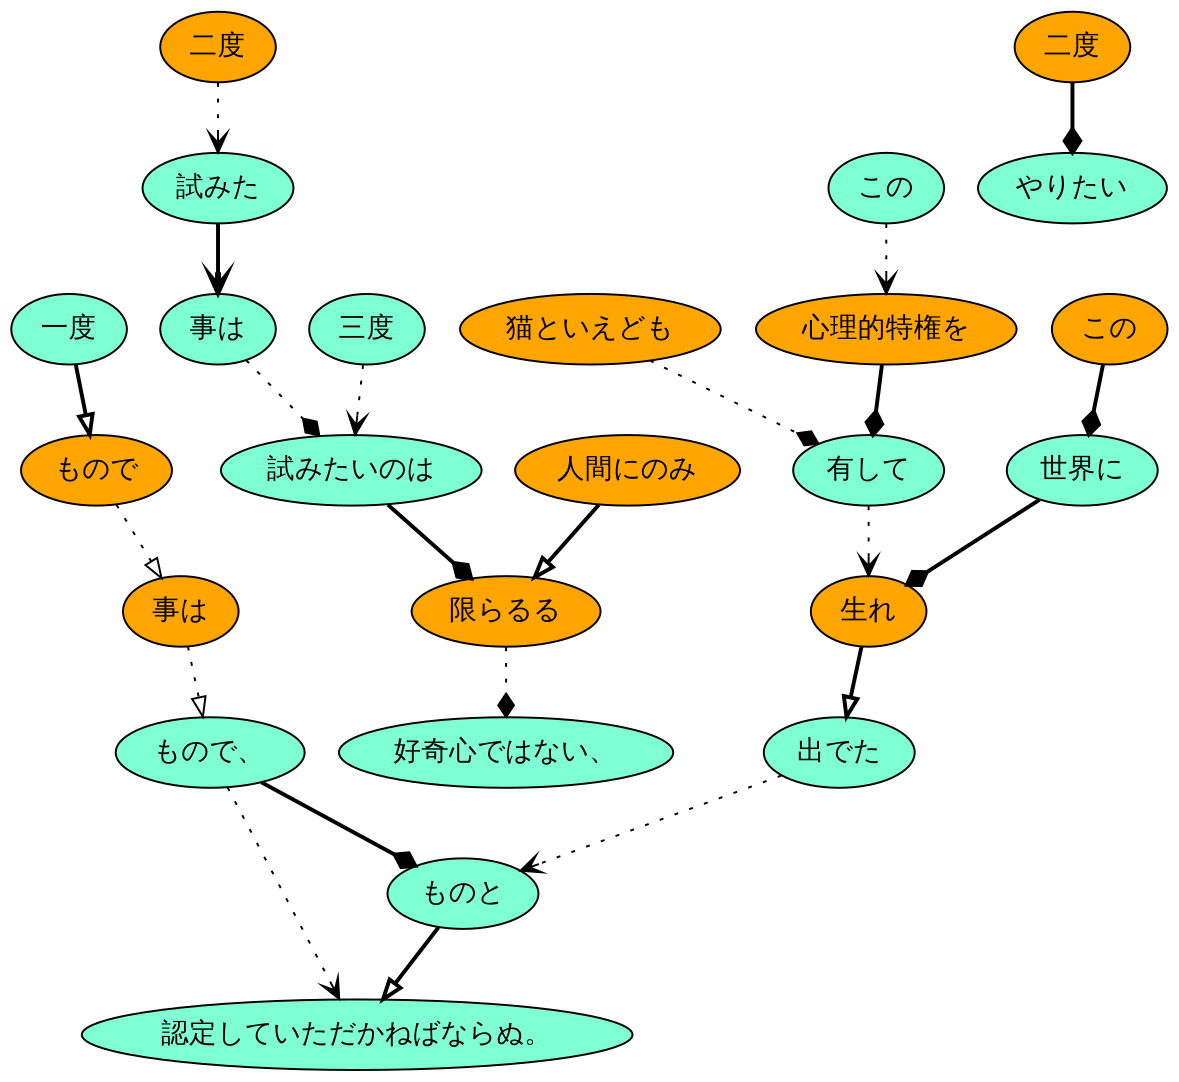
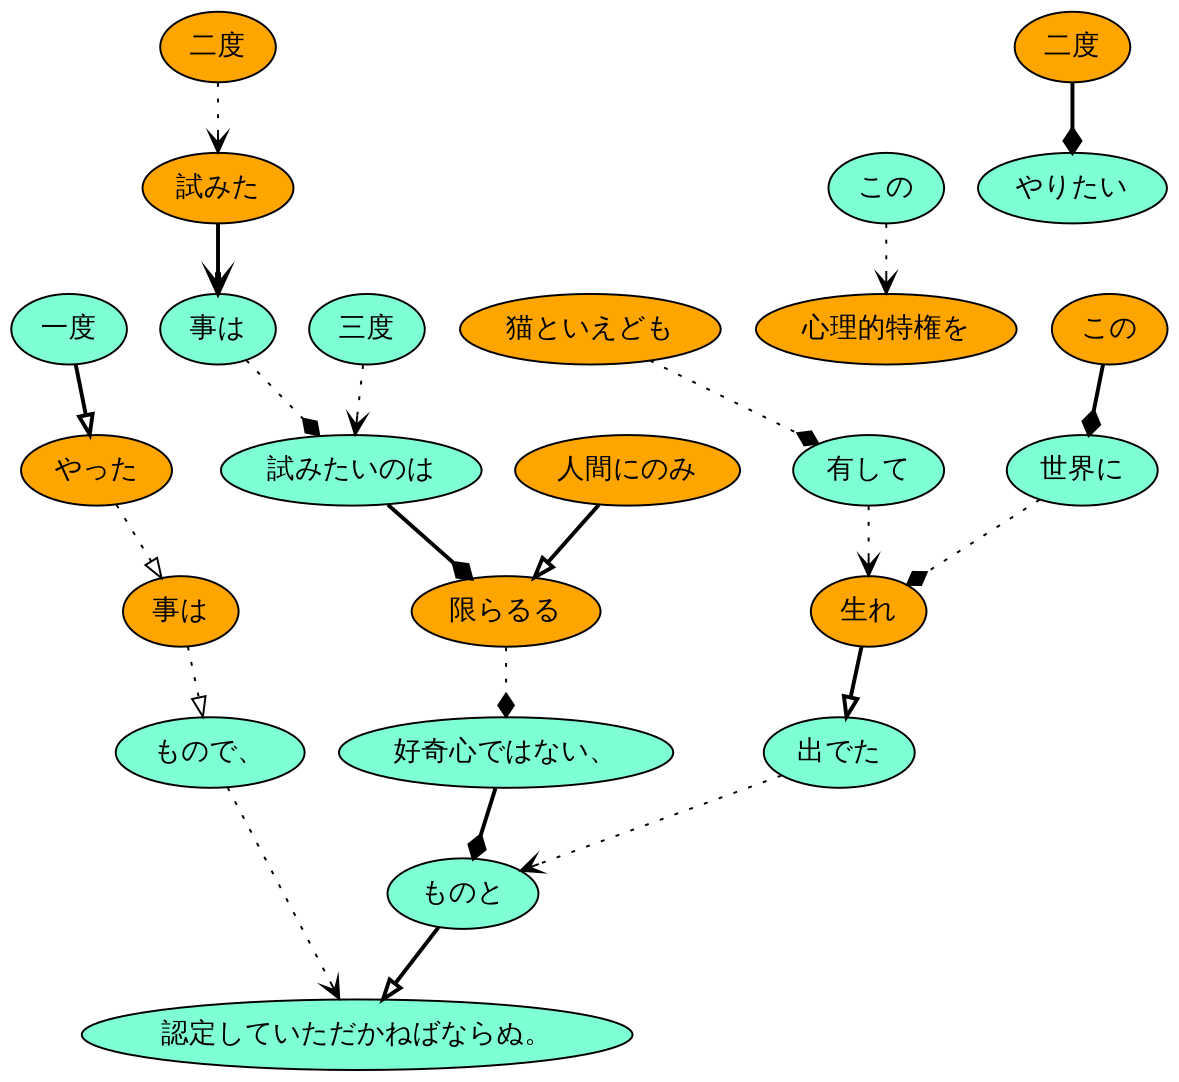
(218, 188) -> (218, 188)
(879, 388) -> none
(97, 470) -> (97, 470)
(983, 536) -> (983, 536)
(328, 818) -> (488, 812)
